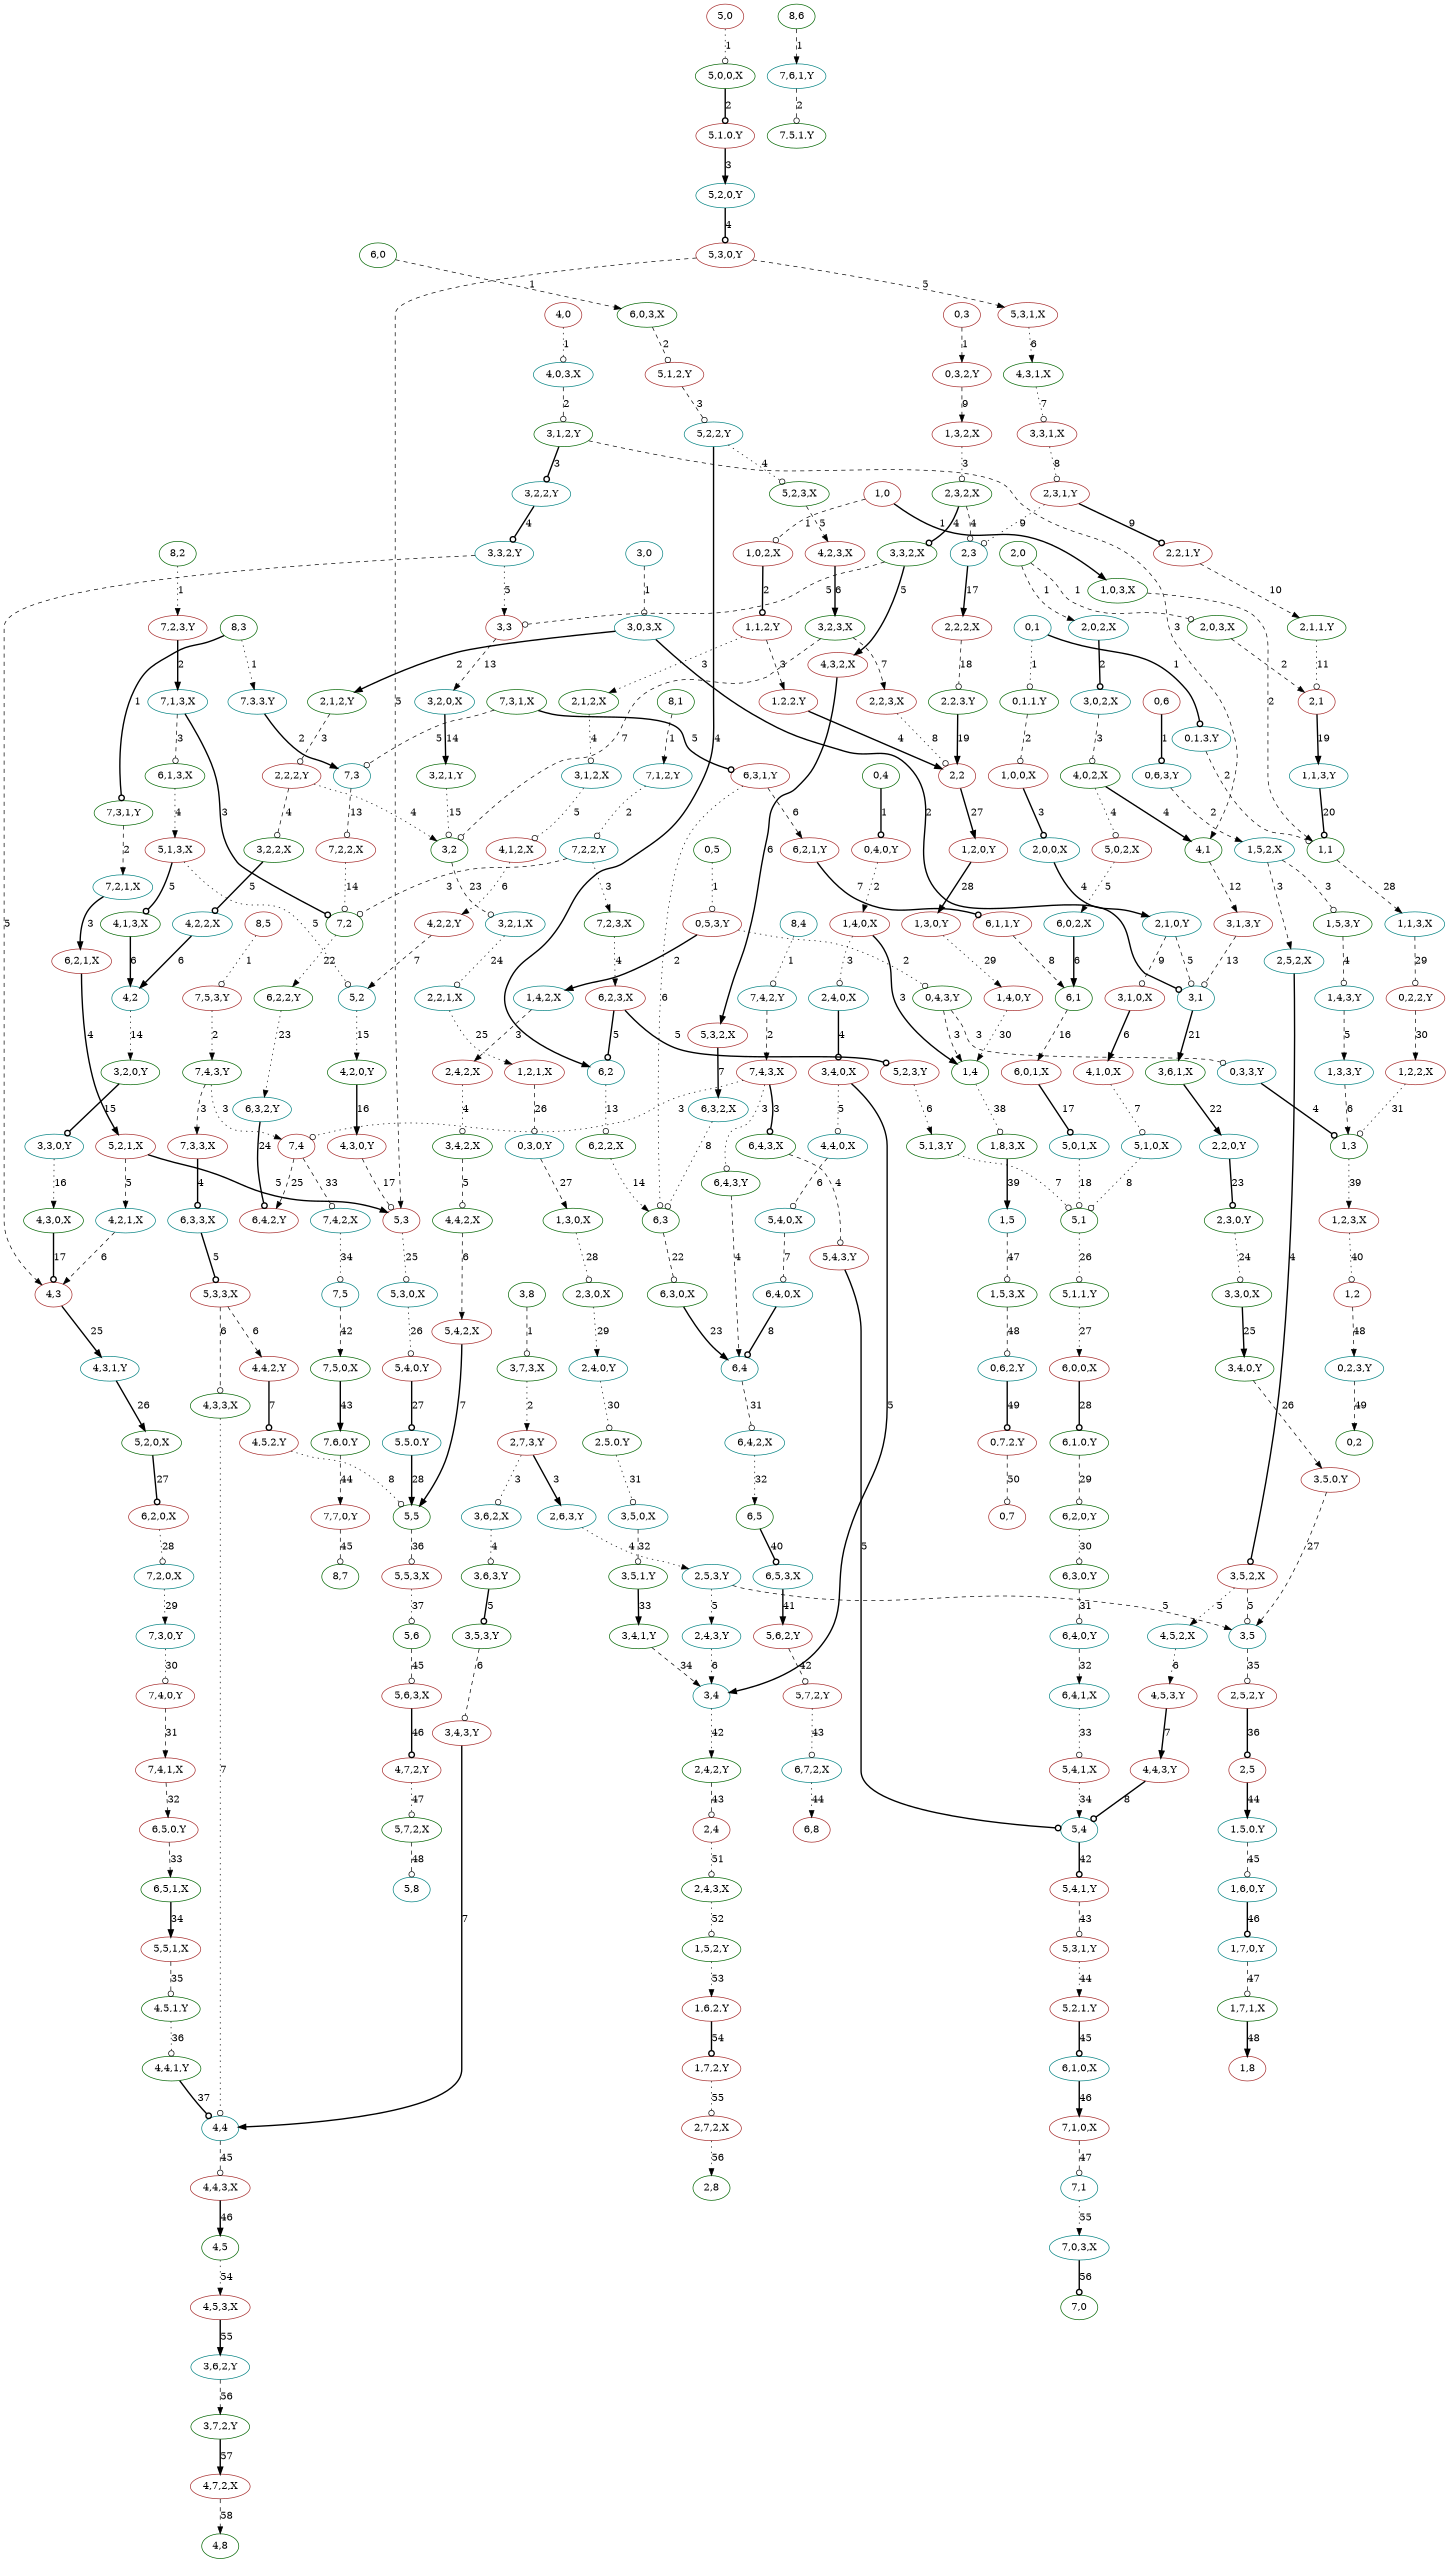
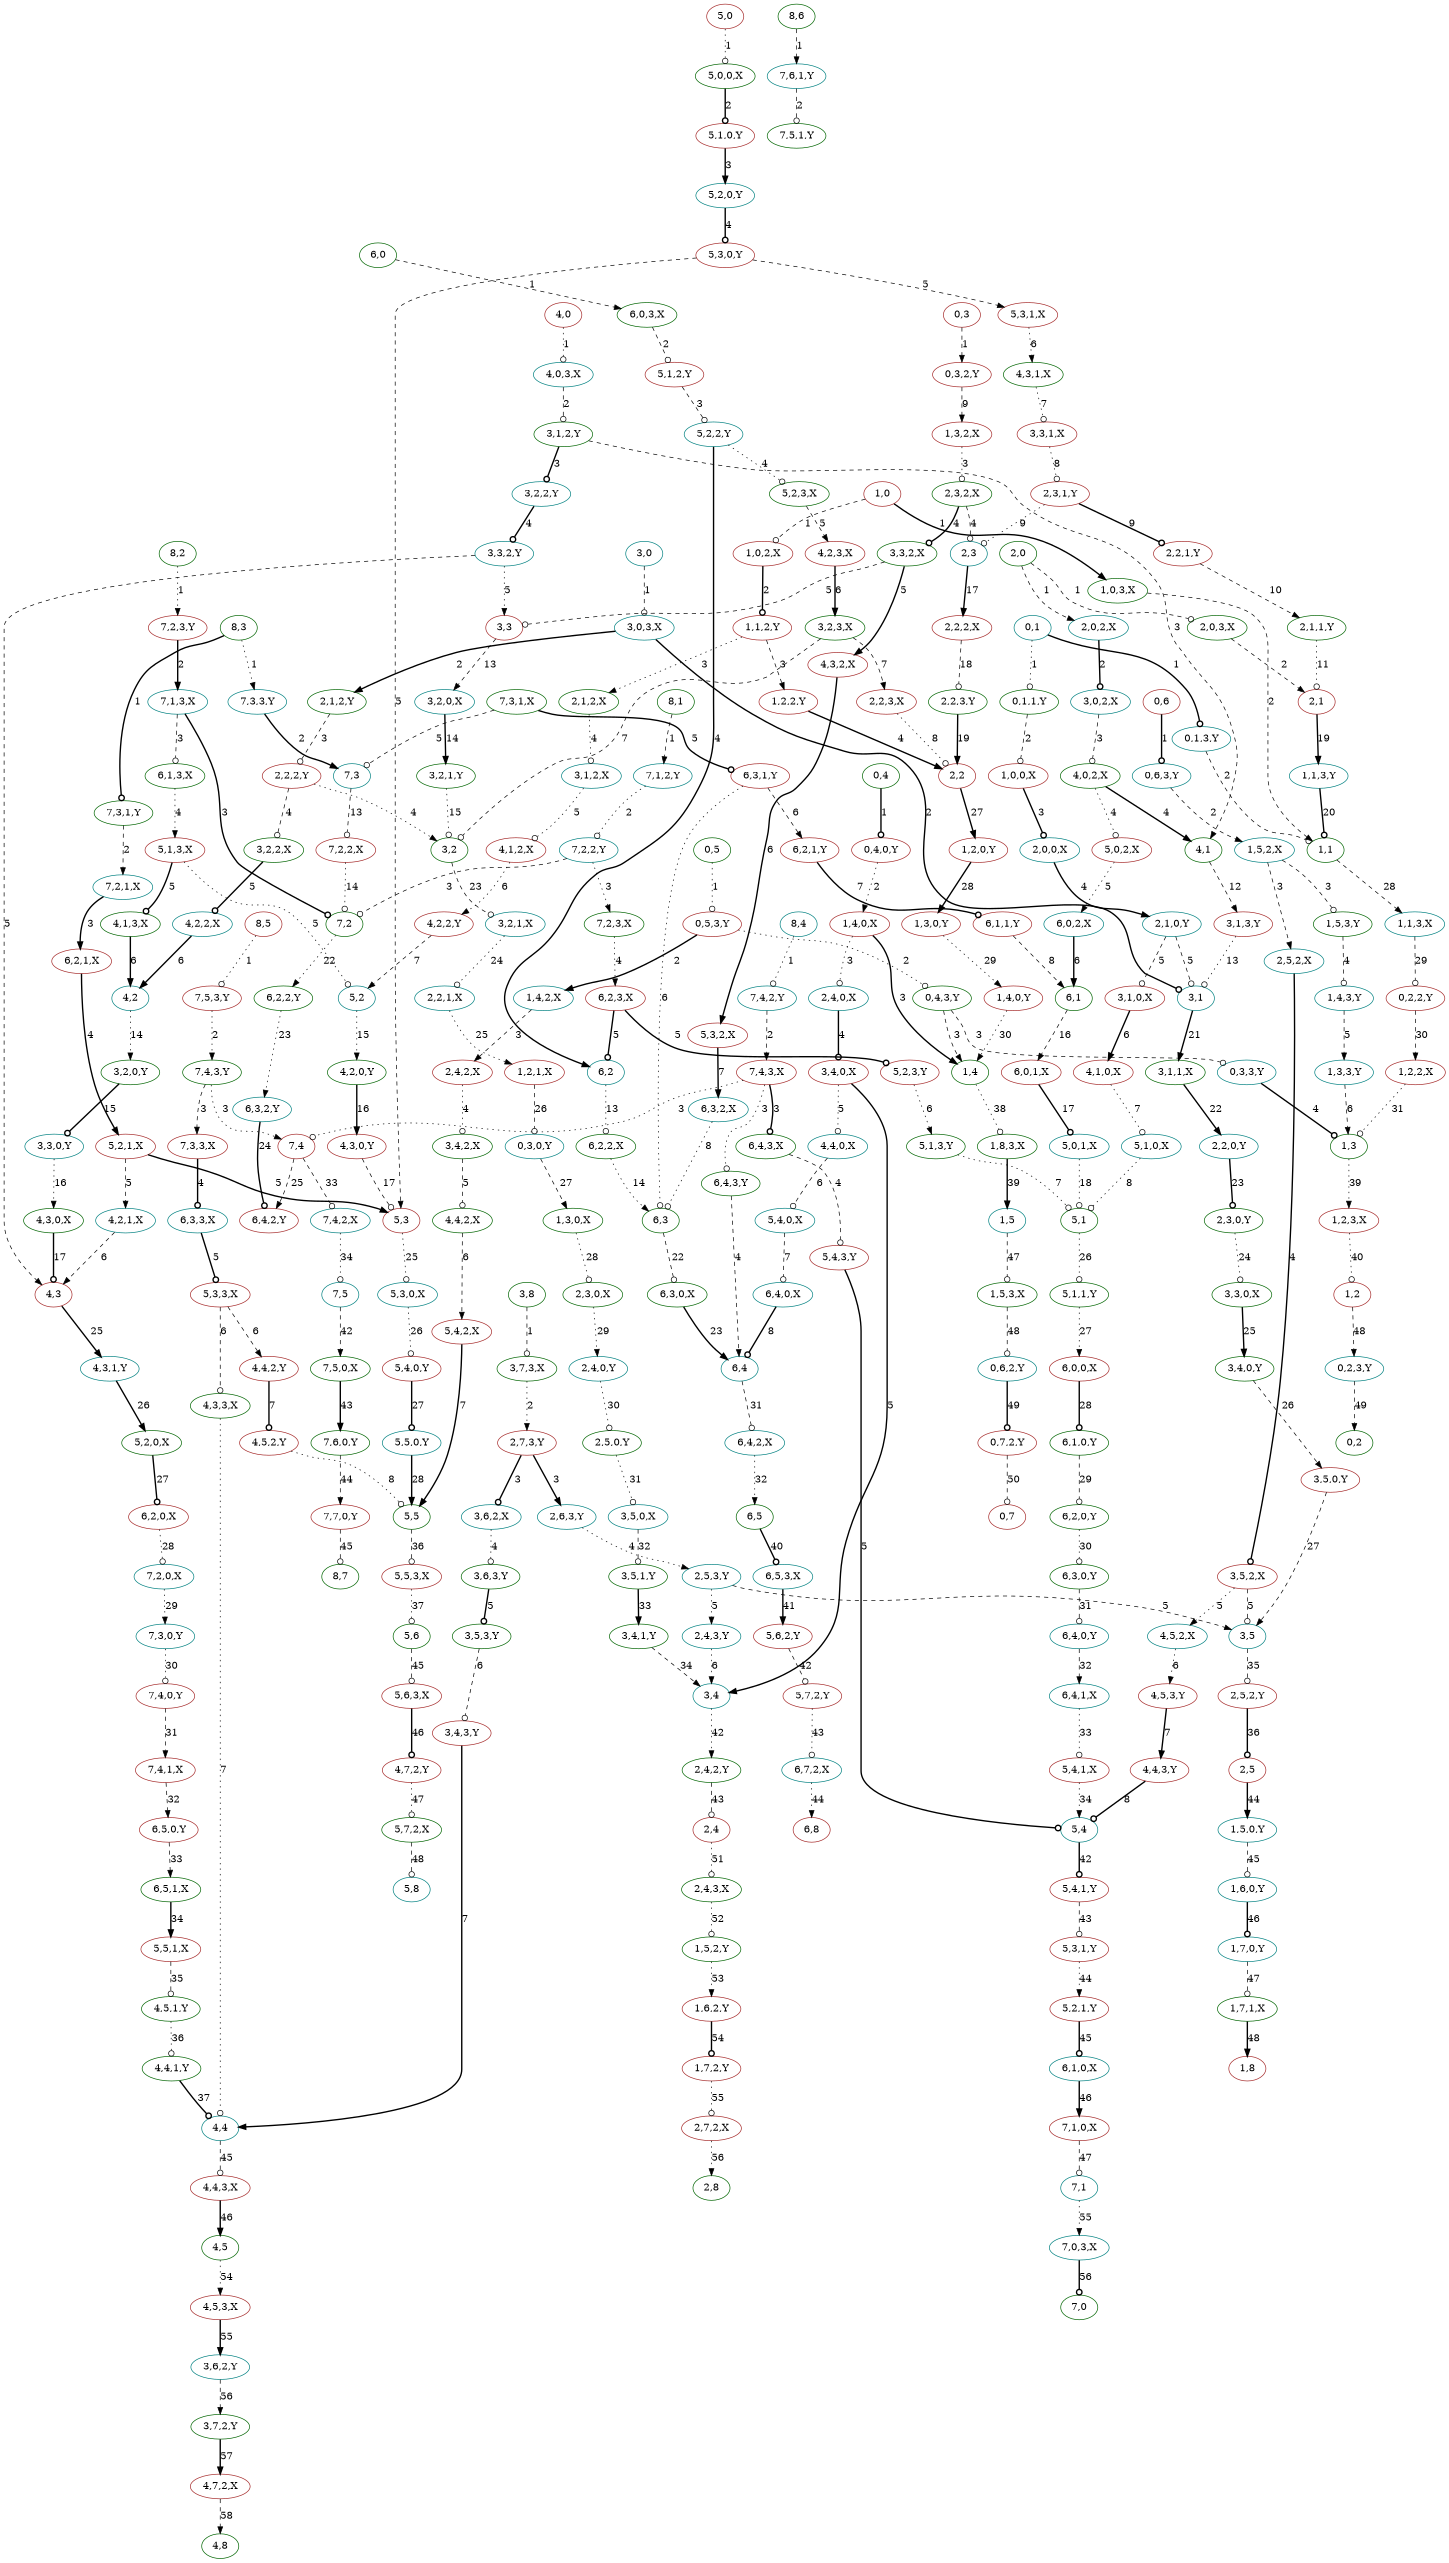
(1221, 959) -> (1221, 959)
(1162, 961) -> (1162, 961)
(1175, 1072) -> (1175, 1072)
(510, 1477) -> (510, 1477)
